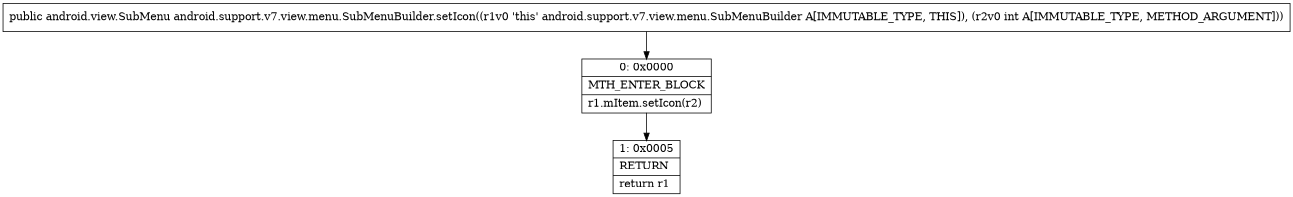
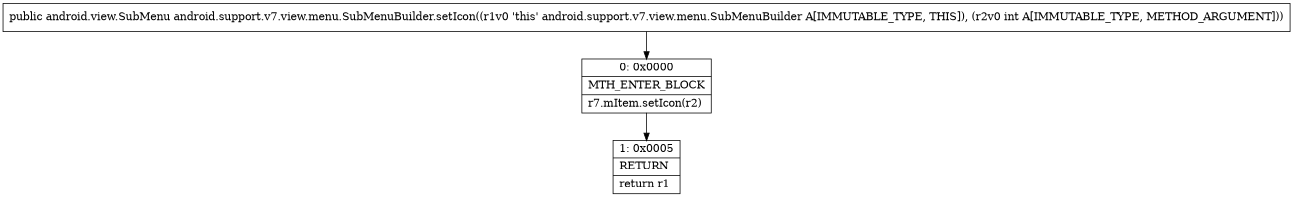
(645, 104) -> (645, 104)
